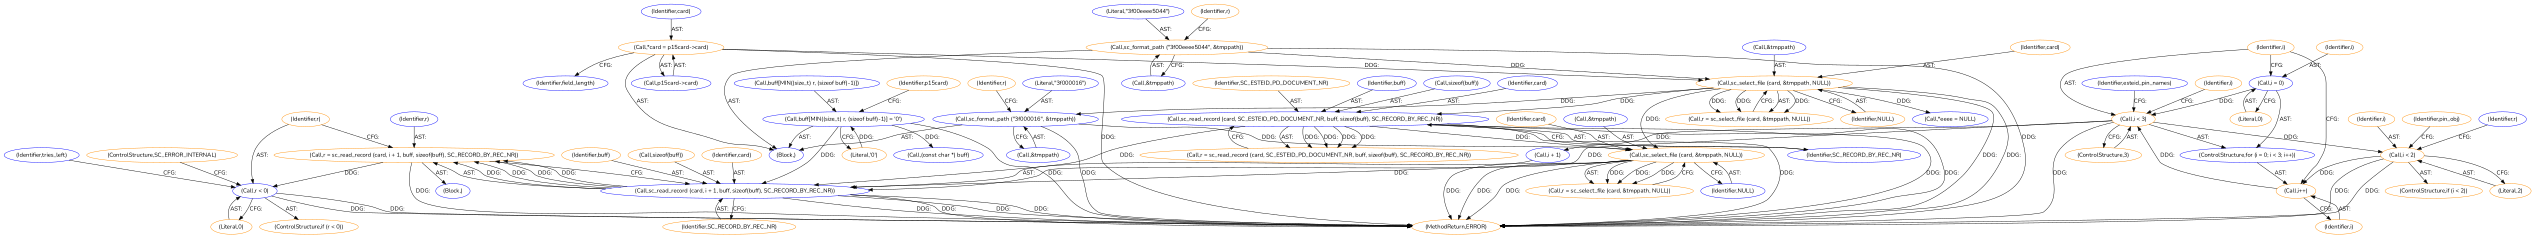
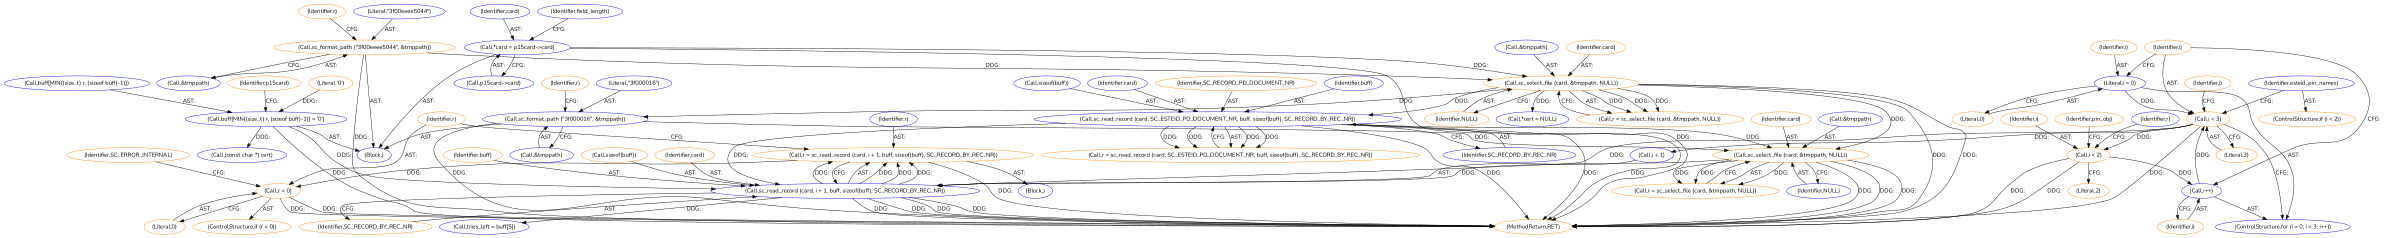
(671, 47) -> (517, 47)
(605, 60) -> (551, 28)
(667, 65) -> (519, 65)
(1271, 83) -> (1236, 83)
(2271, 83) -> (2120, 83)
(1950, 119) -> (1532, 119)
(2204, 137) -> (2283, 173)
(841, 138) -> none
(42, 155) -> none
(162, 155) -> (128, 155)
(938, 155) -> (242, 155)
(2103, 155) -> (2237, 155)
(2417, 171) -> (2304, 99)
(2270, 172) -> (2239, 207)
(2459, 174) -> none
(255, 191) -> (278, 191)
(2296, 191) -> (2202, 191)
none -> (484, 227)
(1456, 227) -> (1533, 227)
